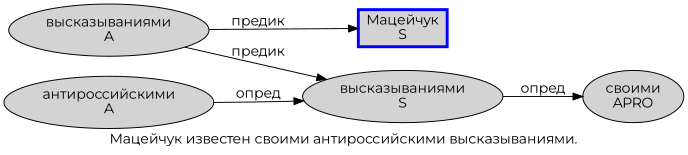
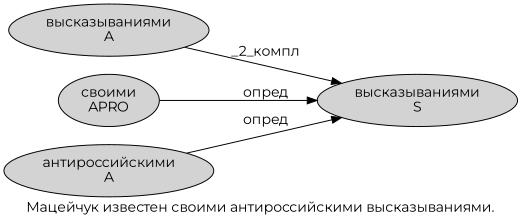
(403, 28) -> none
(258, 52) -> (266, 52)
(538, 97) -> (233, 100)
